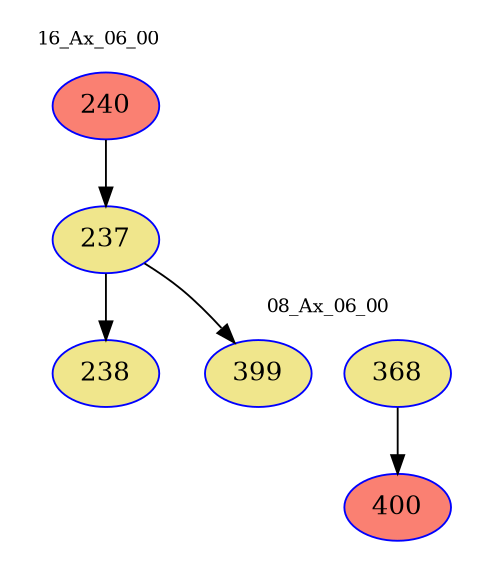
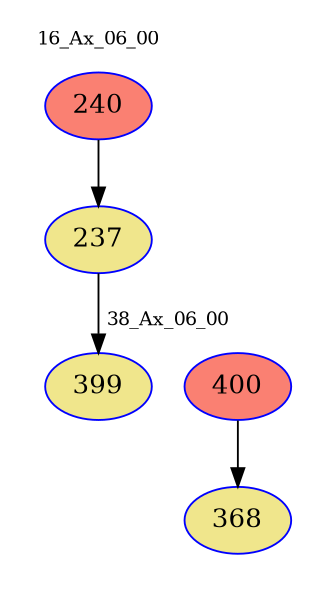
(328, 308) -> (168, 321)
(106, 374) -> none
(398, 431) -> (238, 444)
